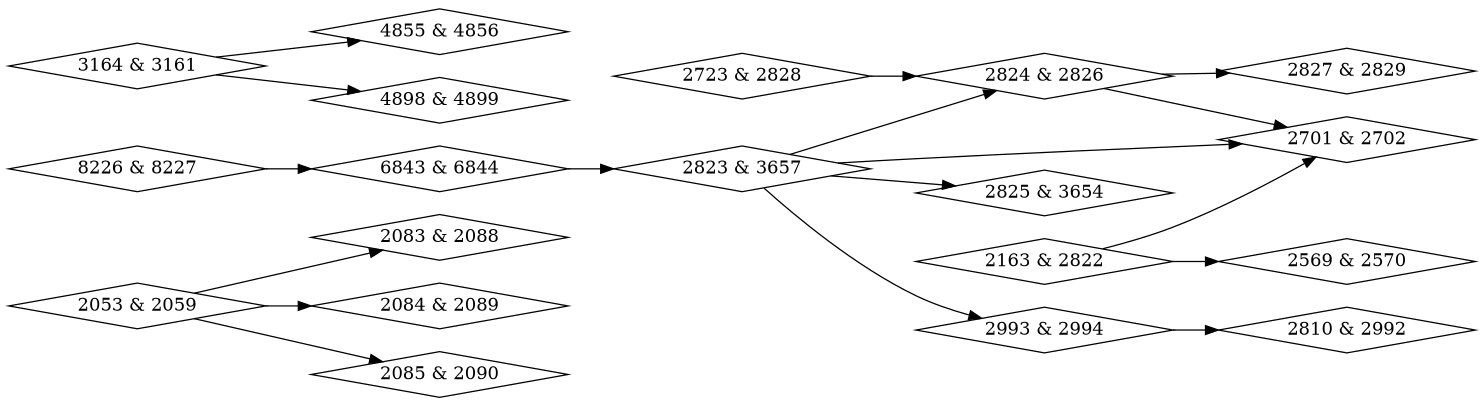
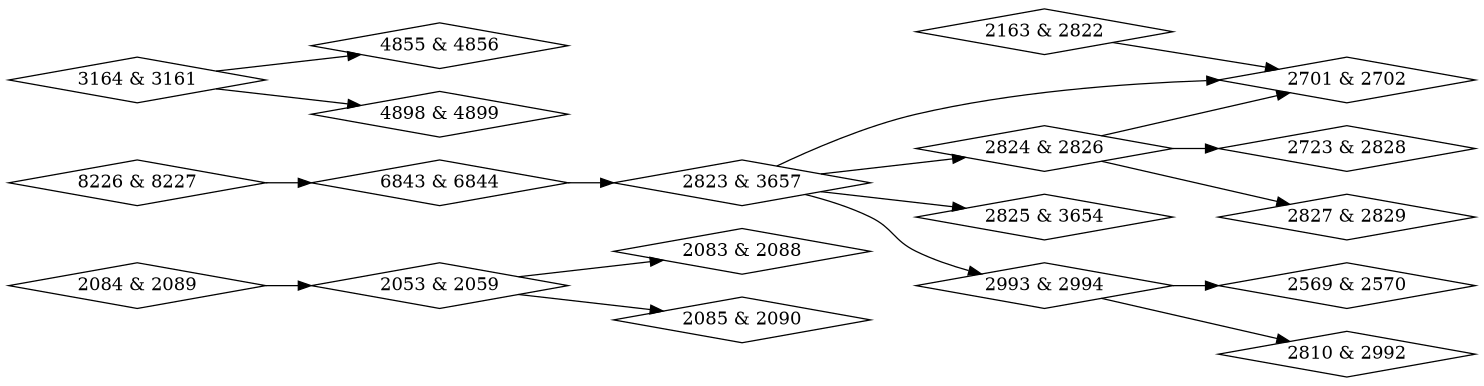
(887, 76) -> (1189, 149)
(1189, 262) -> (1189, 286)
(282, 306) -> (282, 286)
